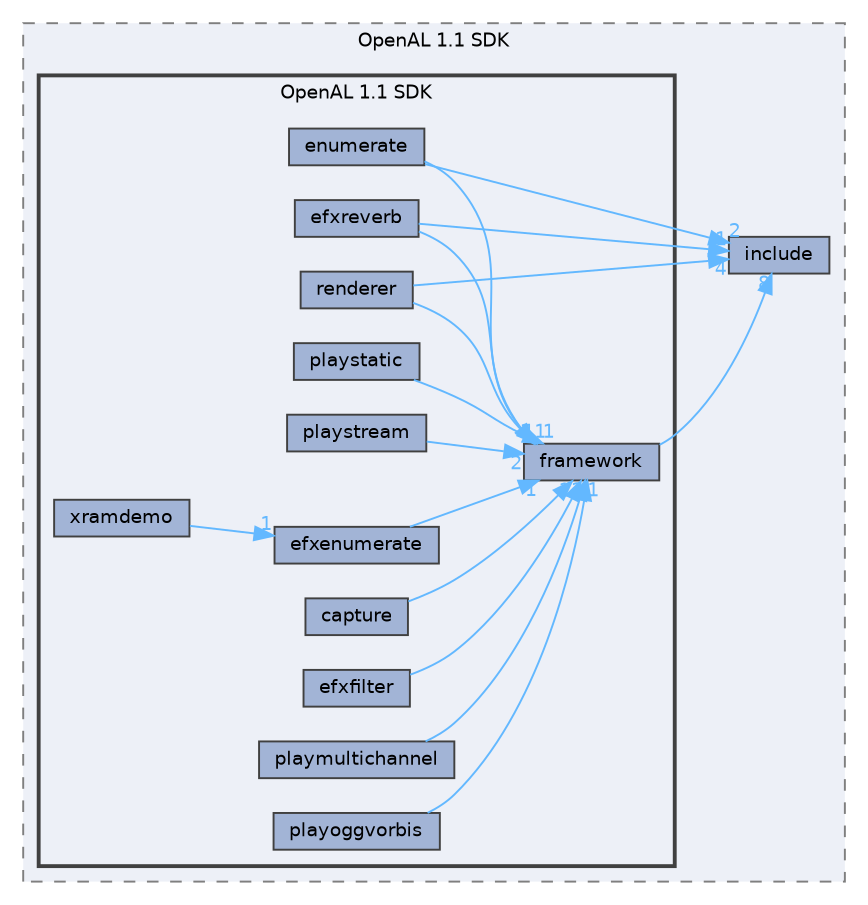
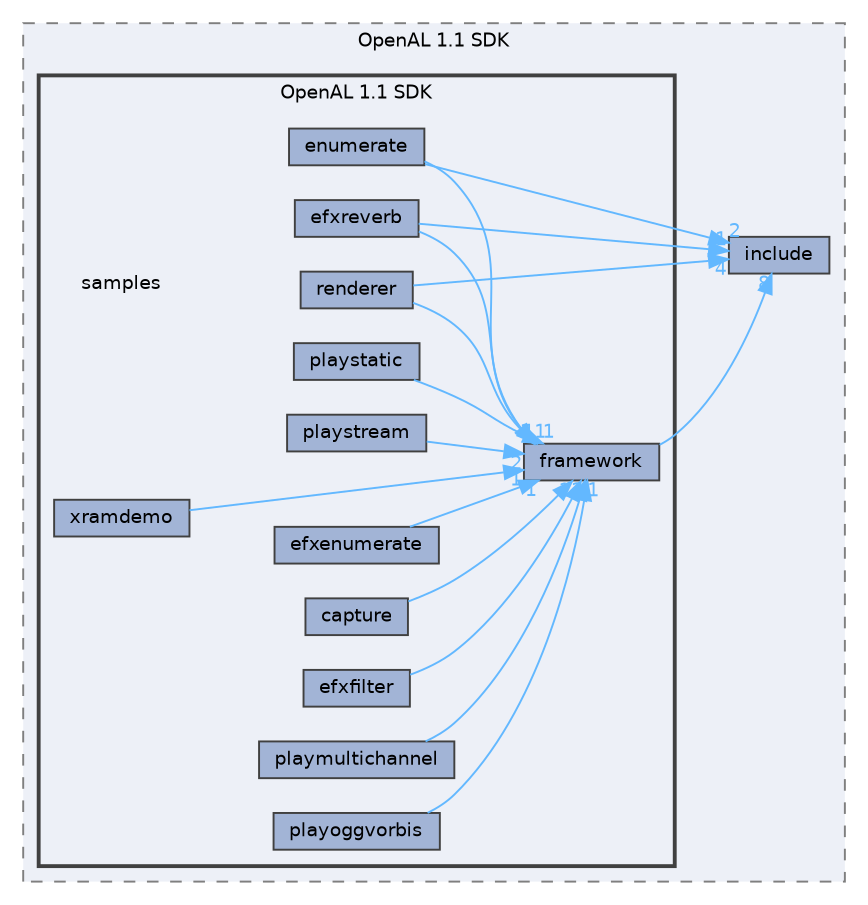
none -> (122, 284)
(222, 530) -> (347, 491)
